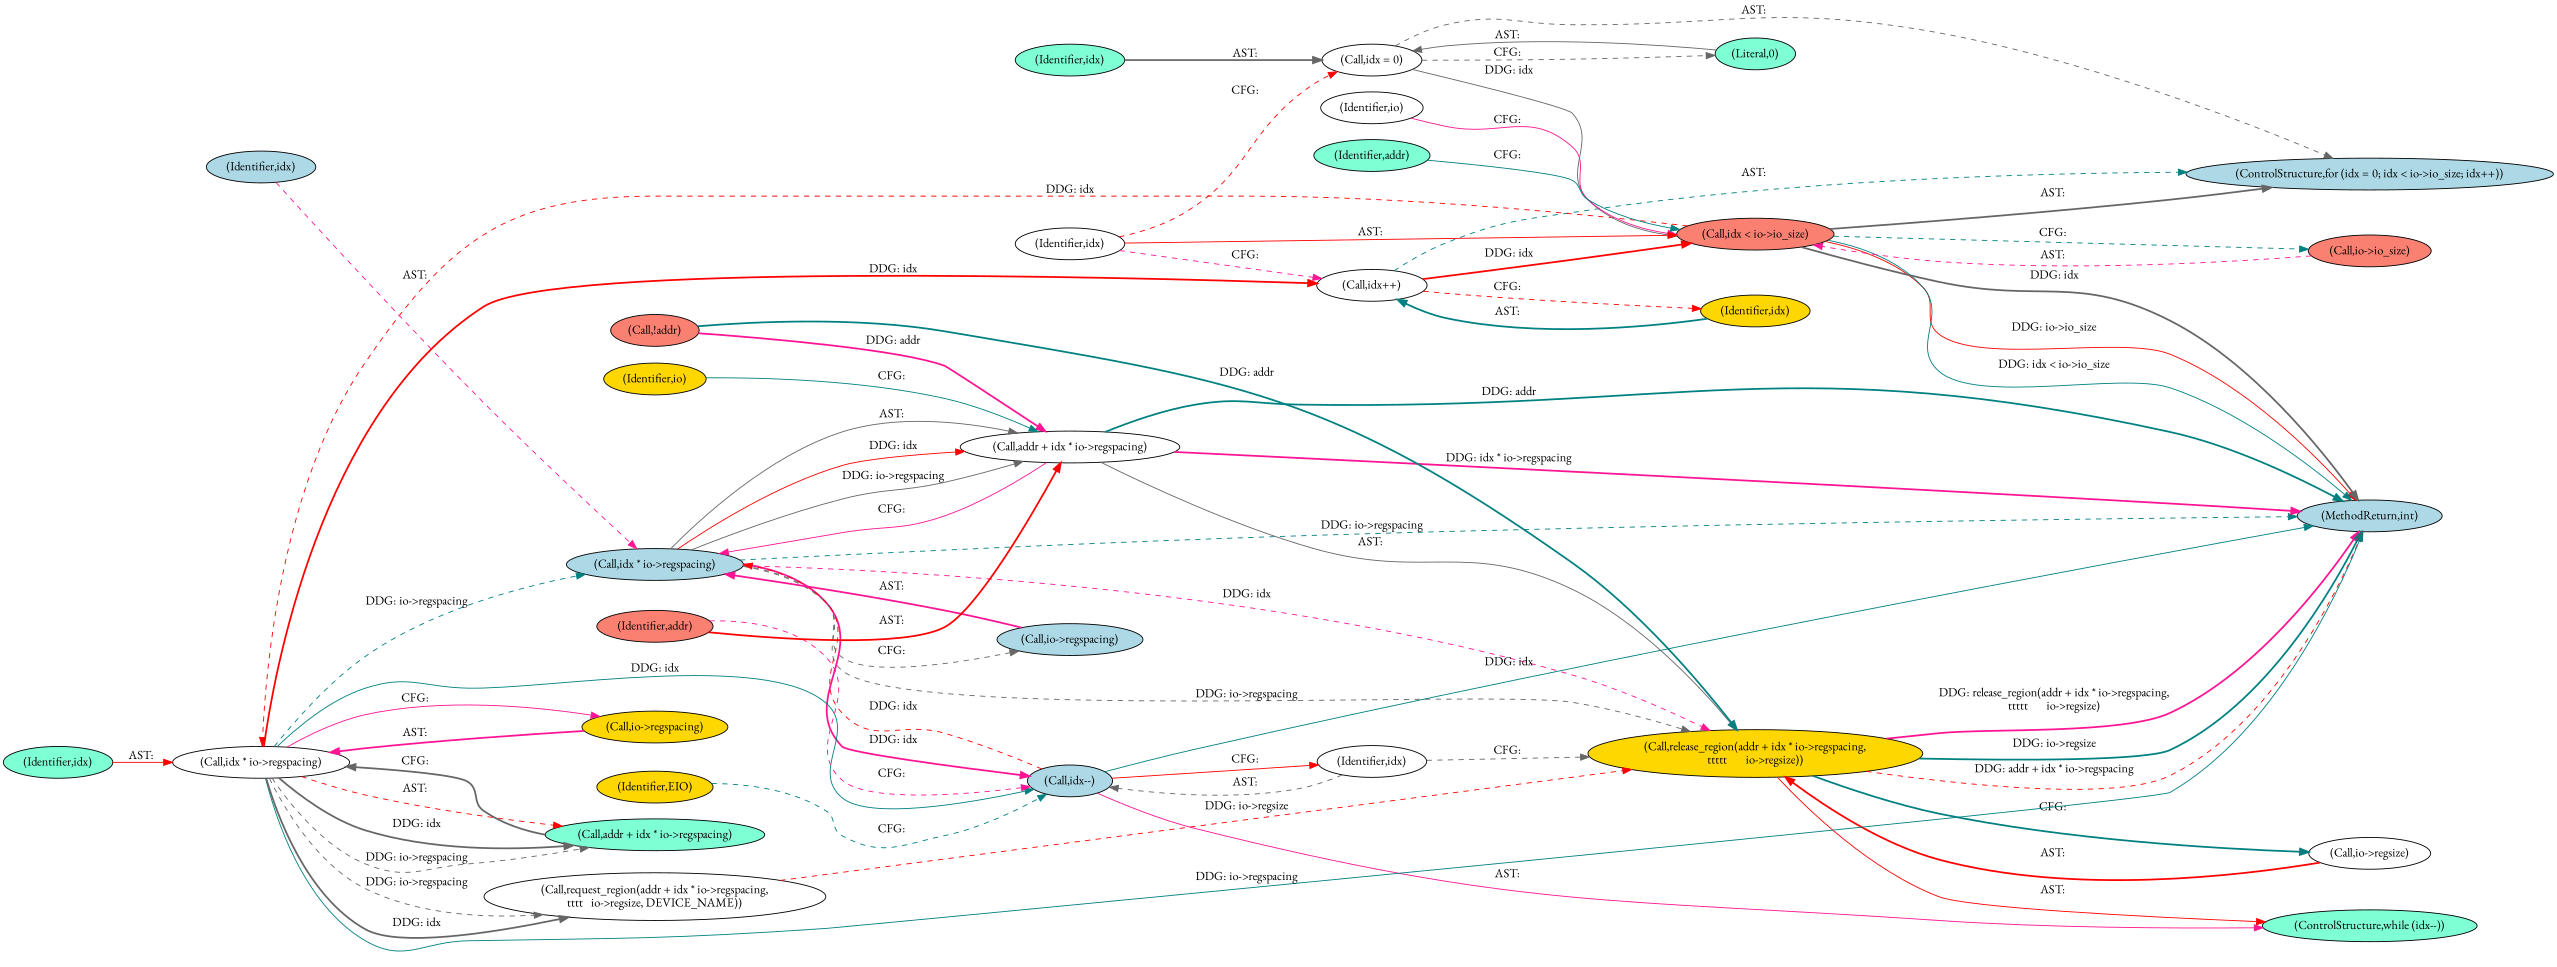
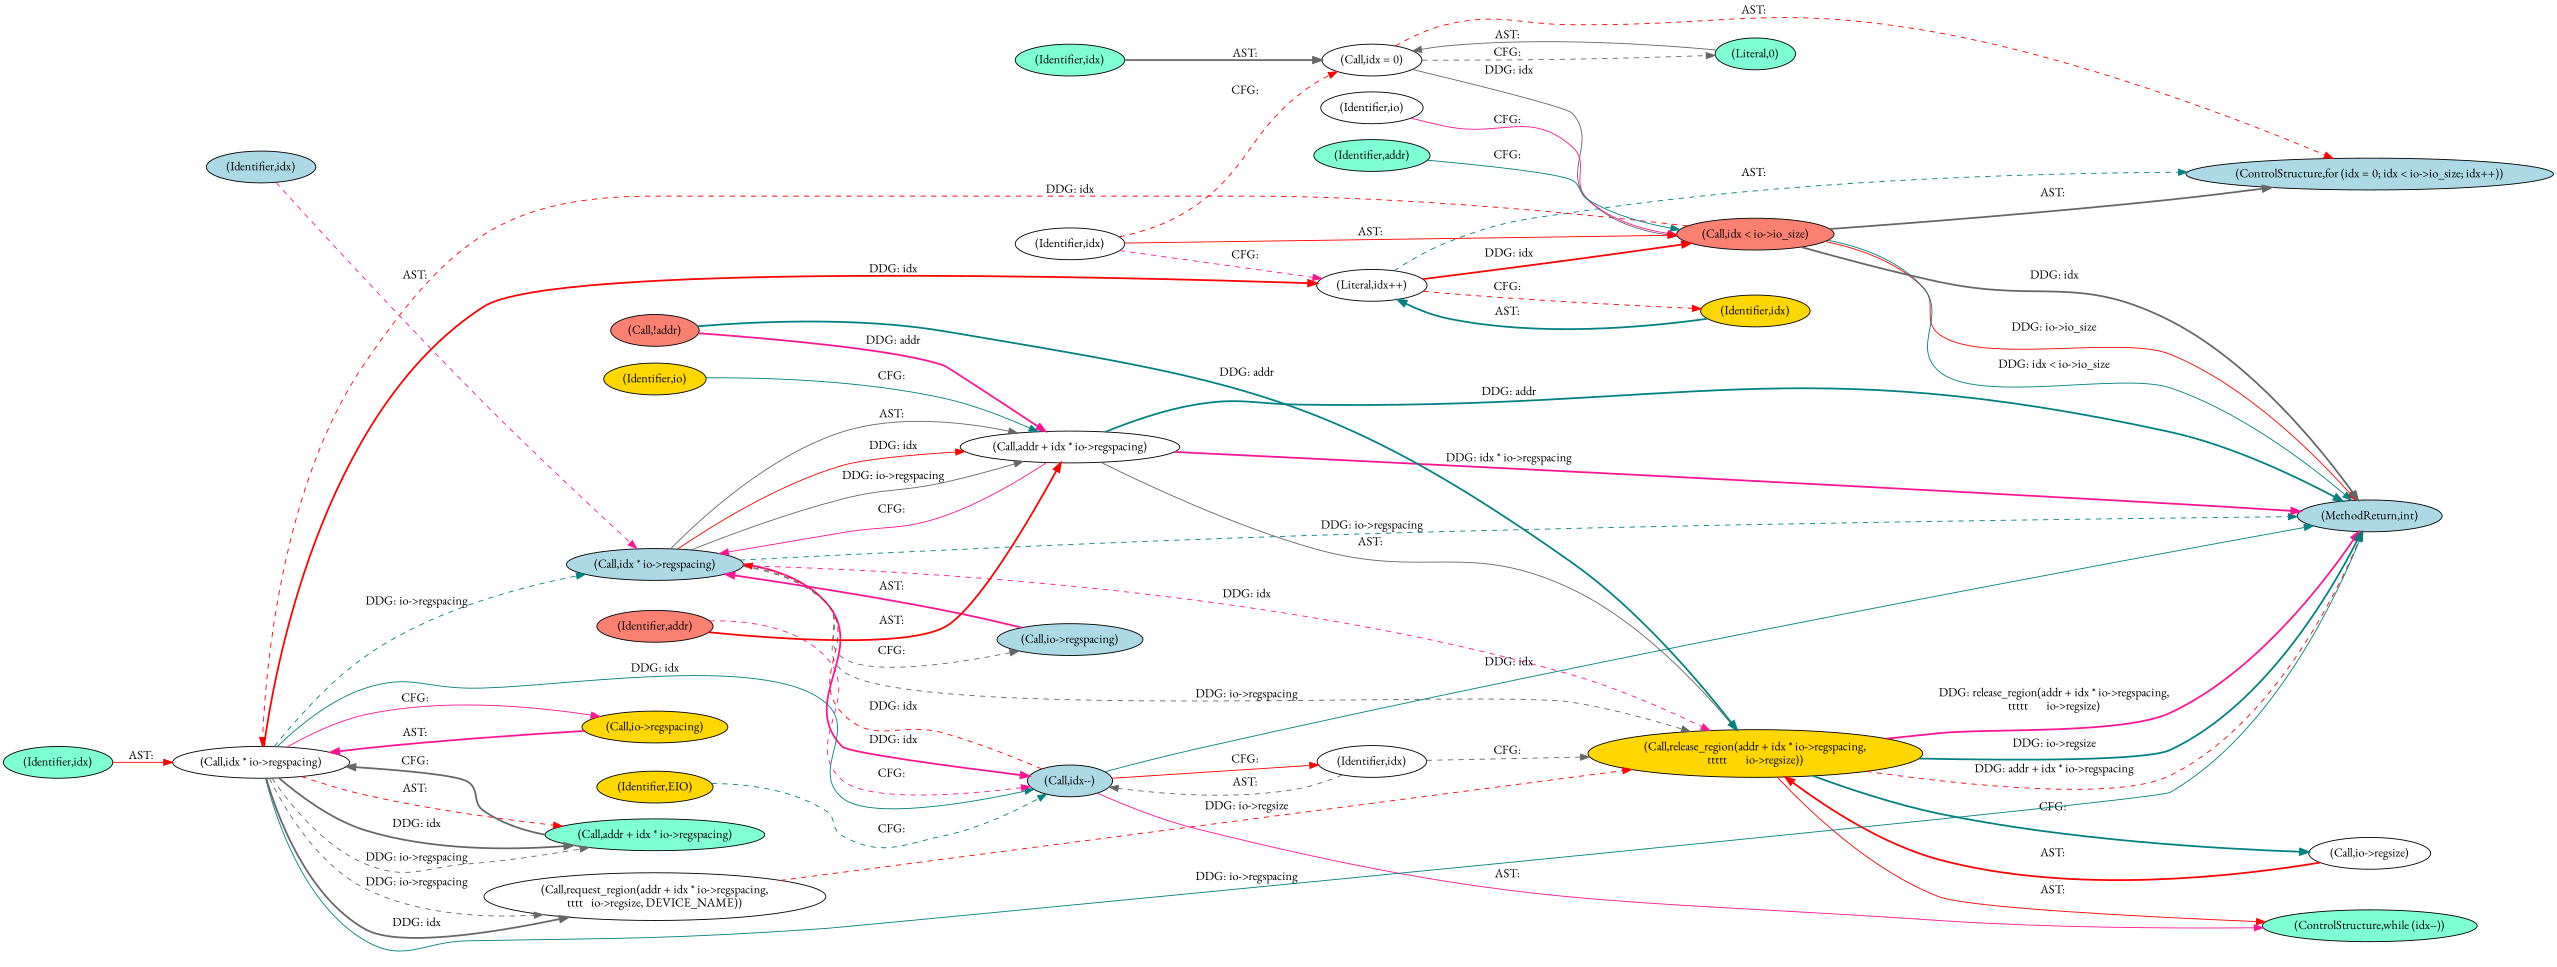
(1867, 22) -> (1867, 22)
(2370, 251) -> none
(1372, 285) -> (1372, 285)
